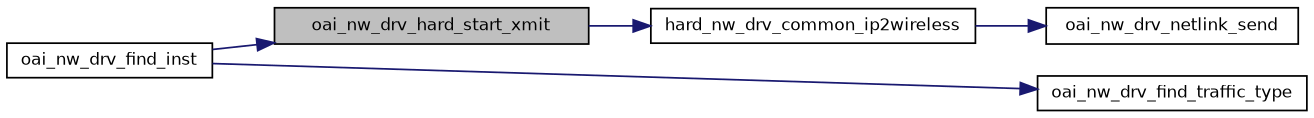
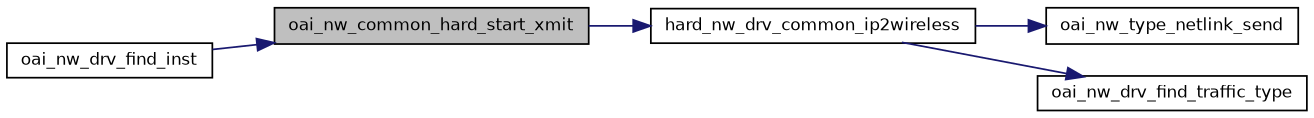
(432, 26) -> (432, 26)
(1172, 26) -> (1172, 26)
(616, 76) -> (984, 58)
